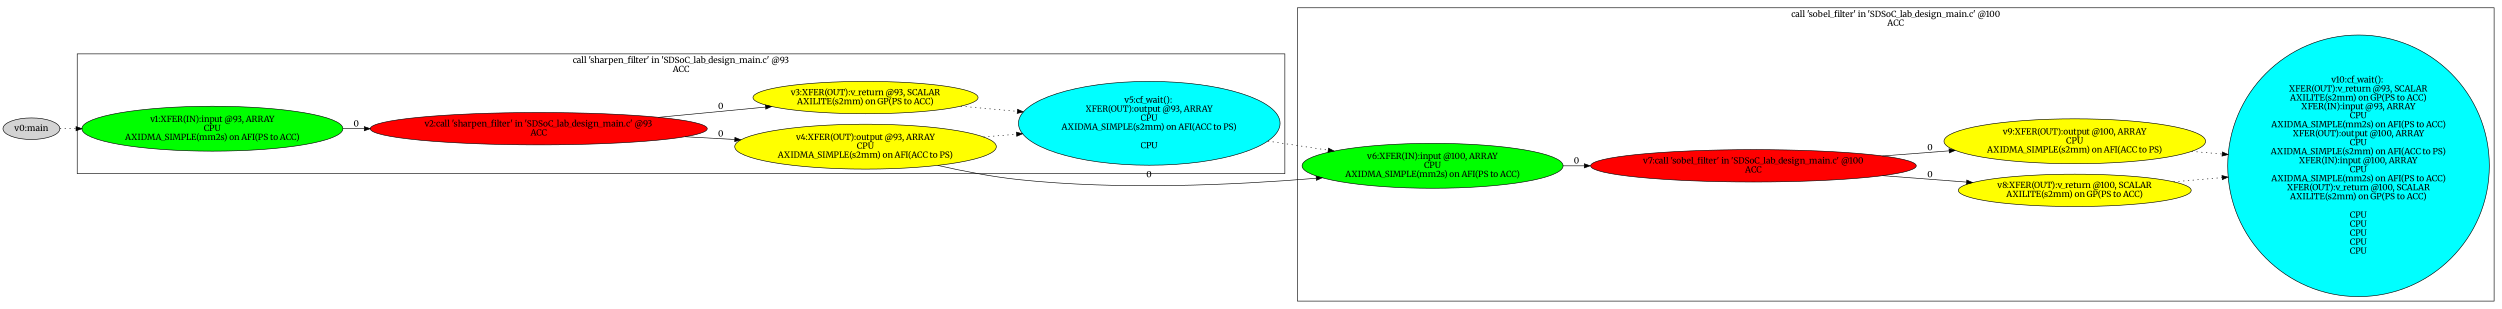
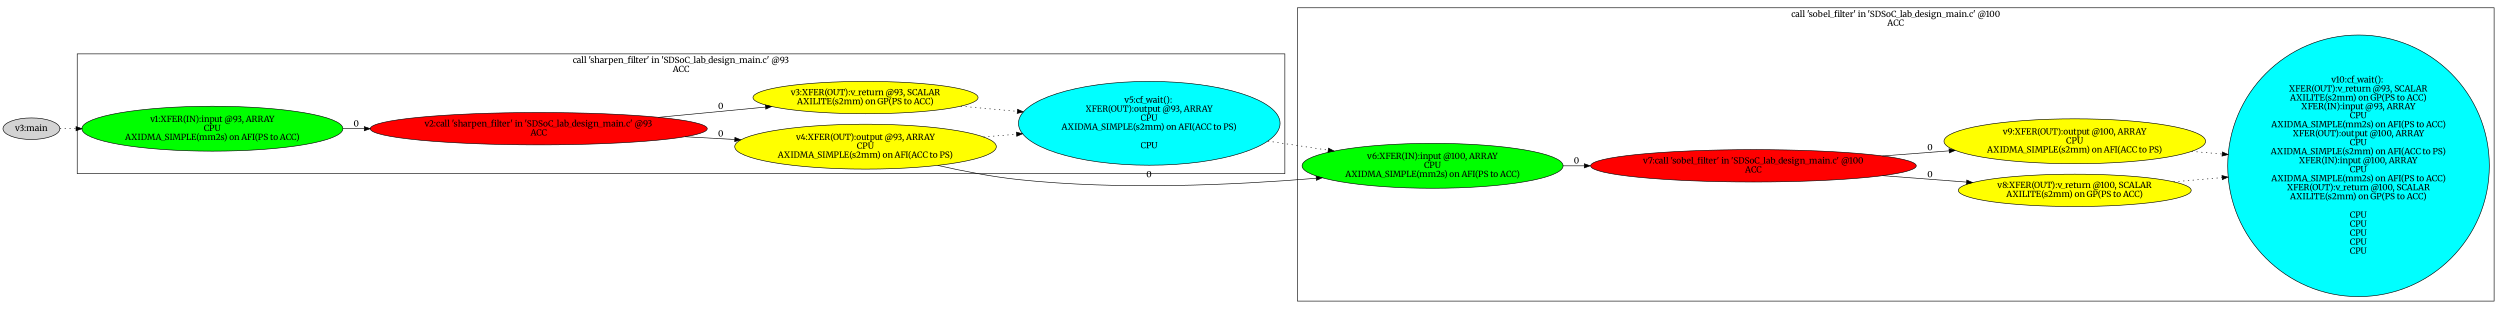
(31, 129) -> (31, 129)
